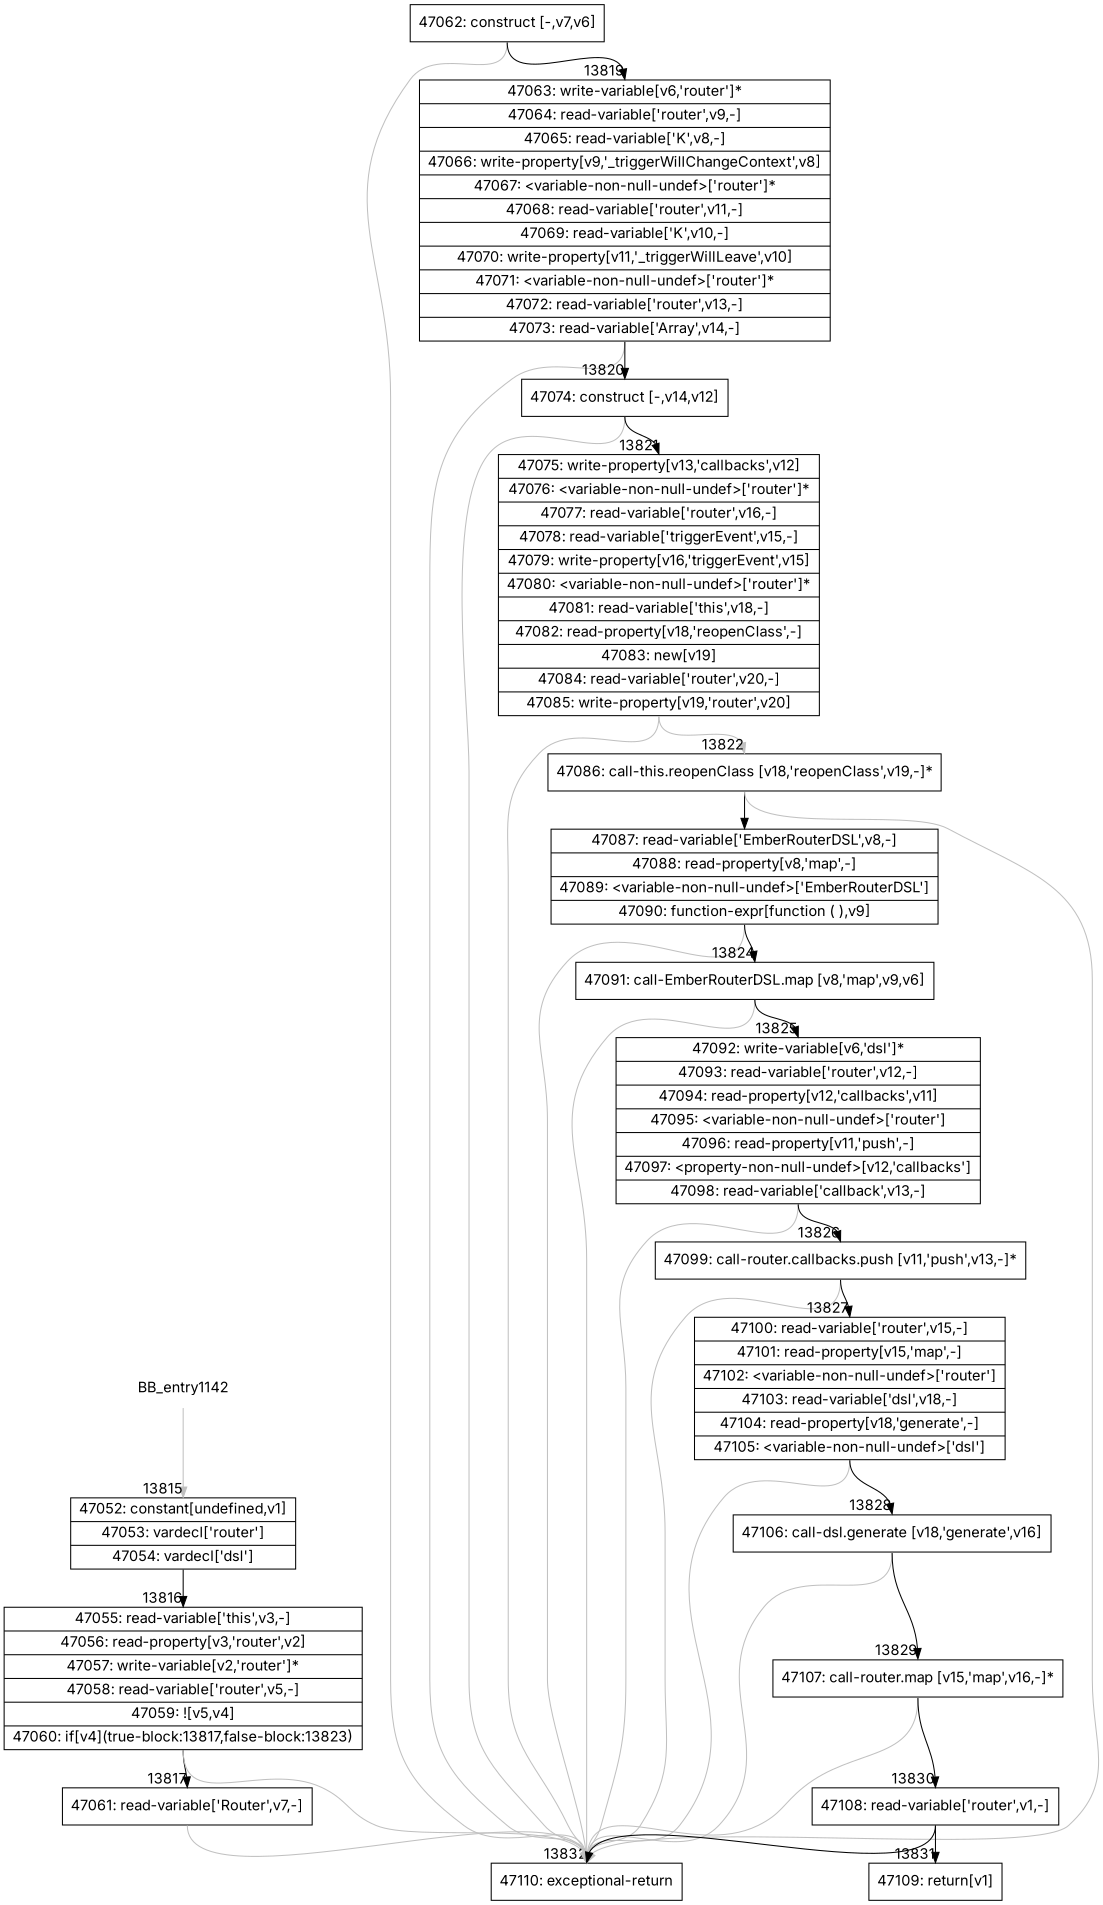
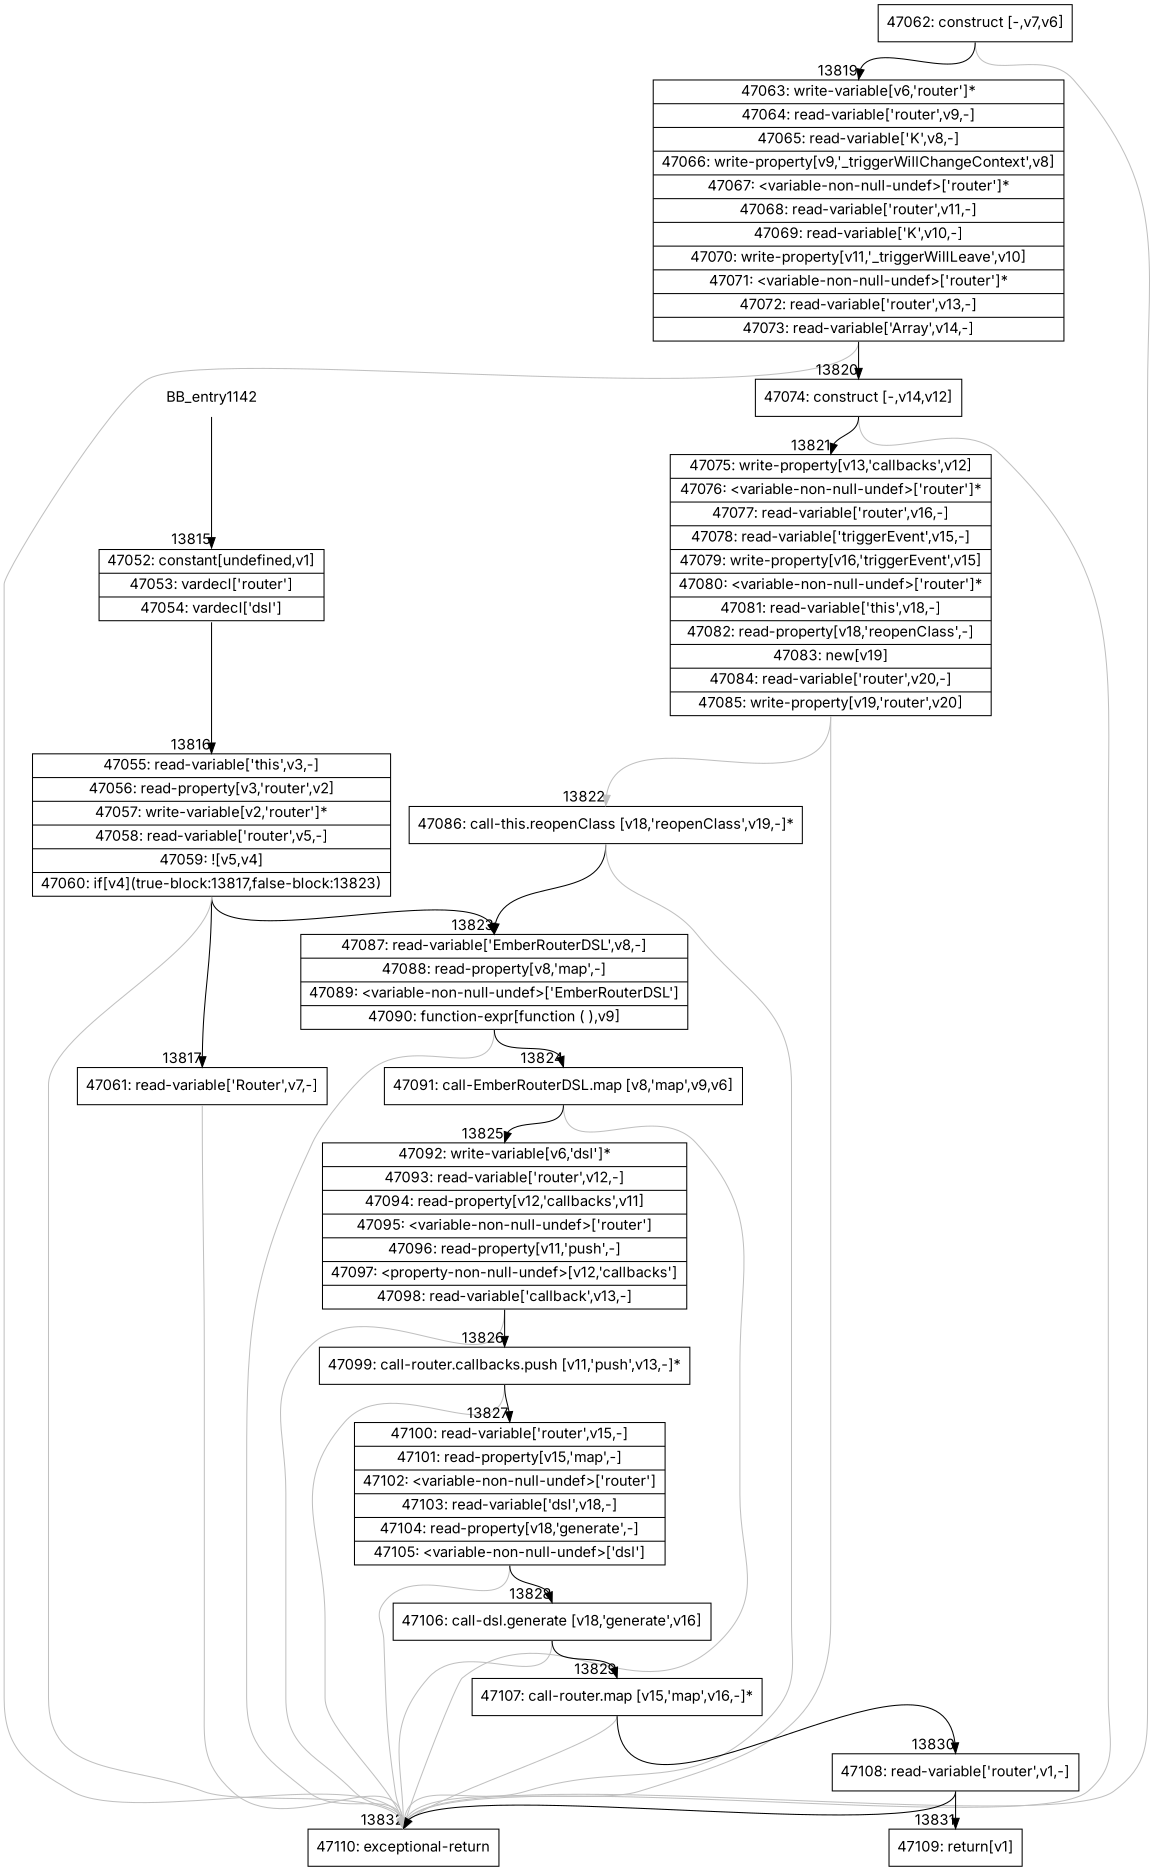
none -> (348, 916)
(183, 1448) -> (212, 477)
